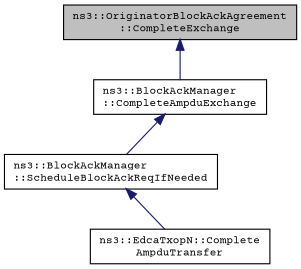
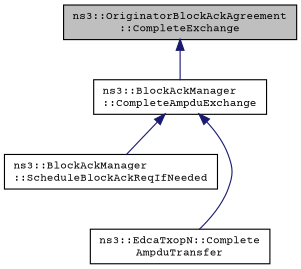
(149, 213) -> (231, 177)
